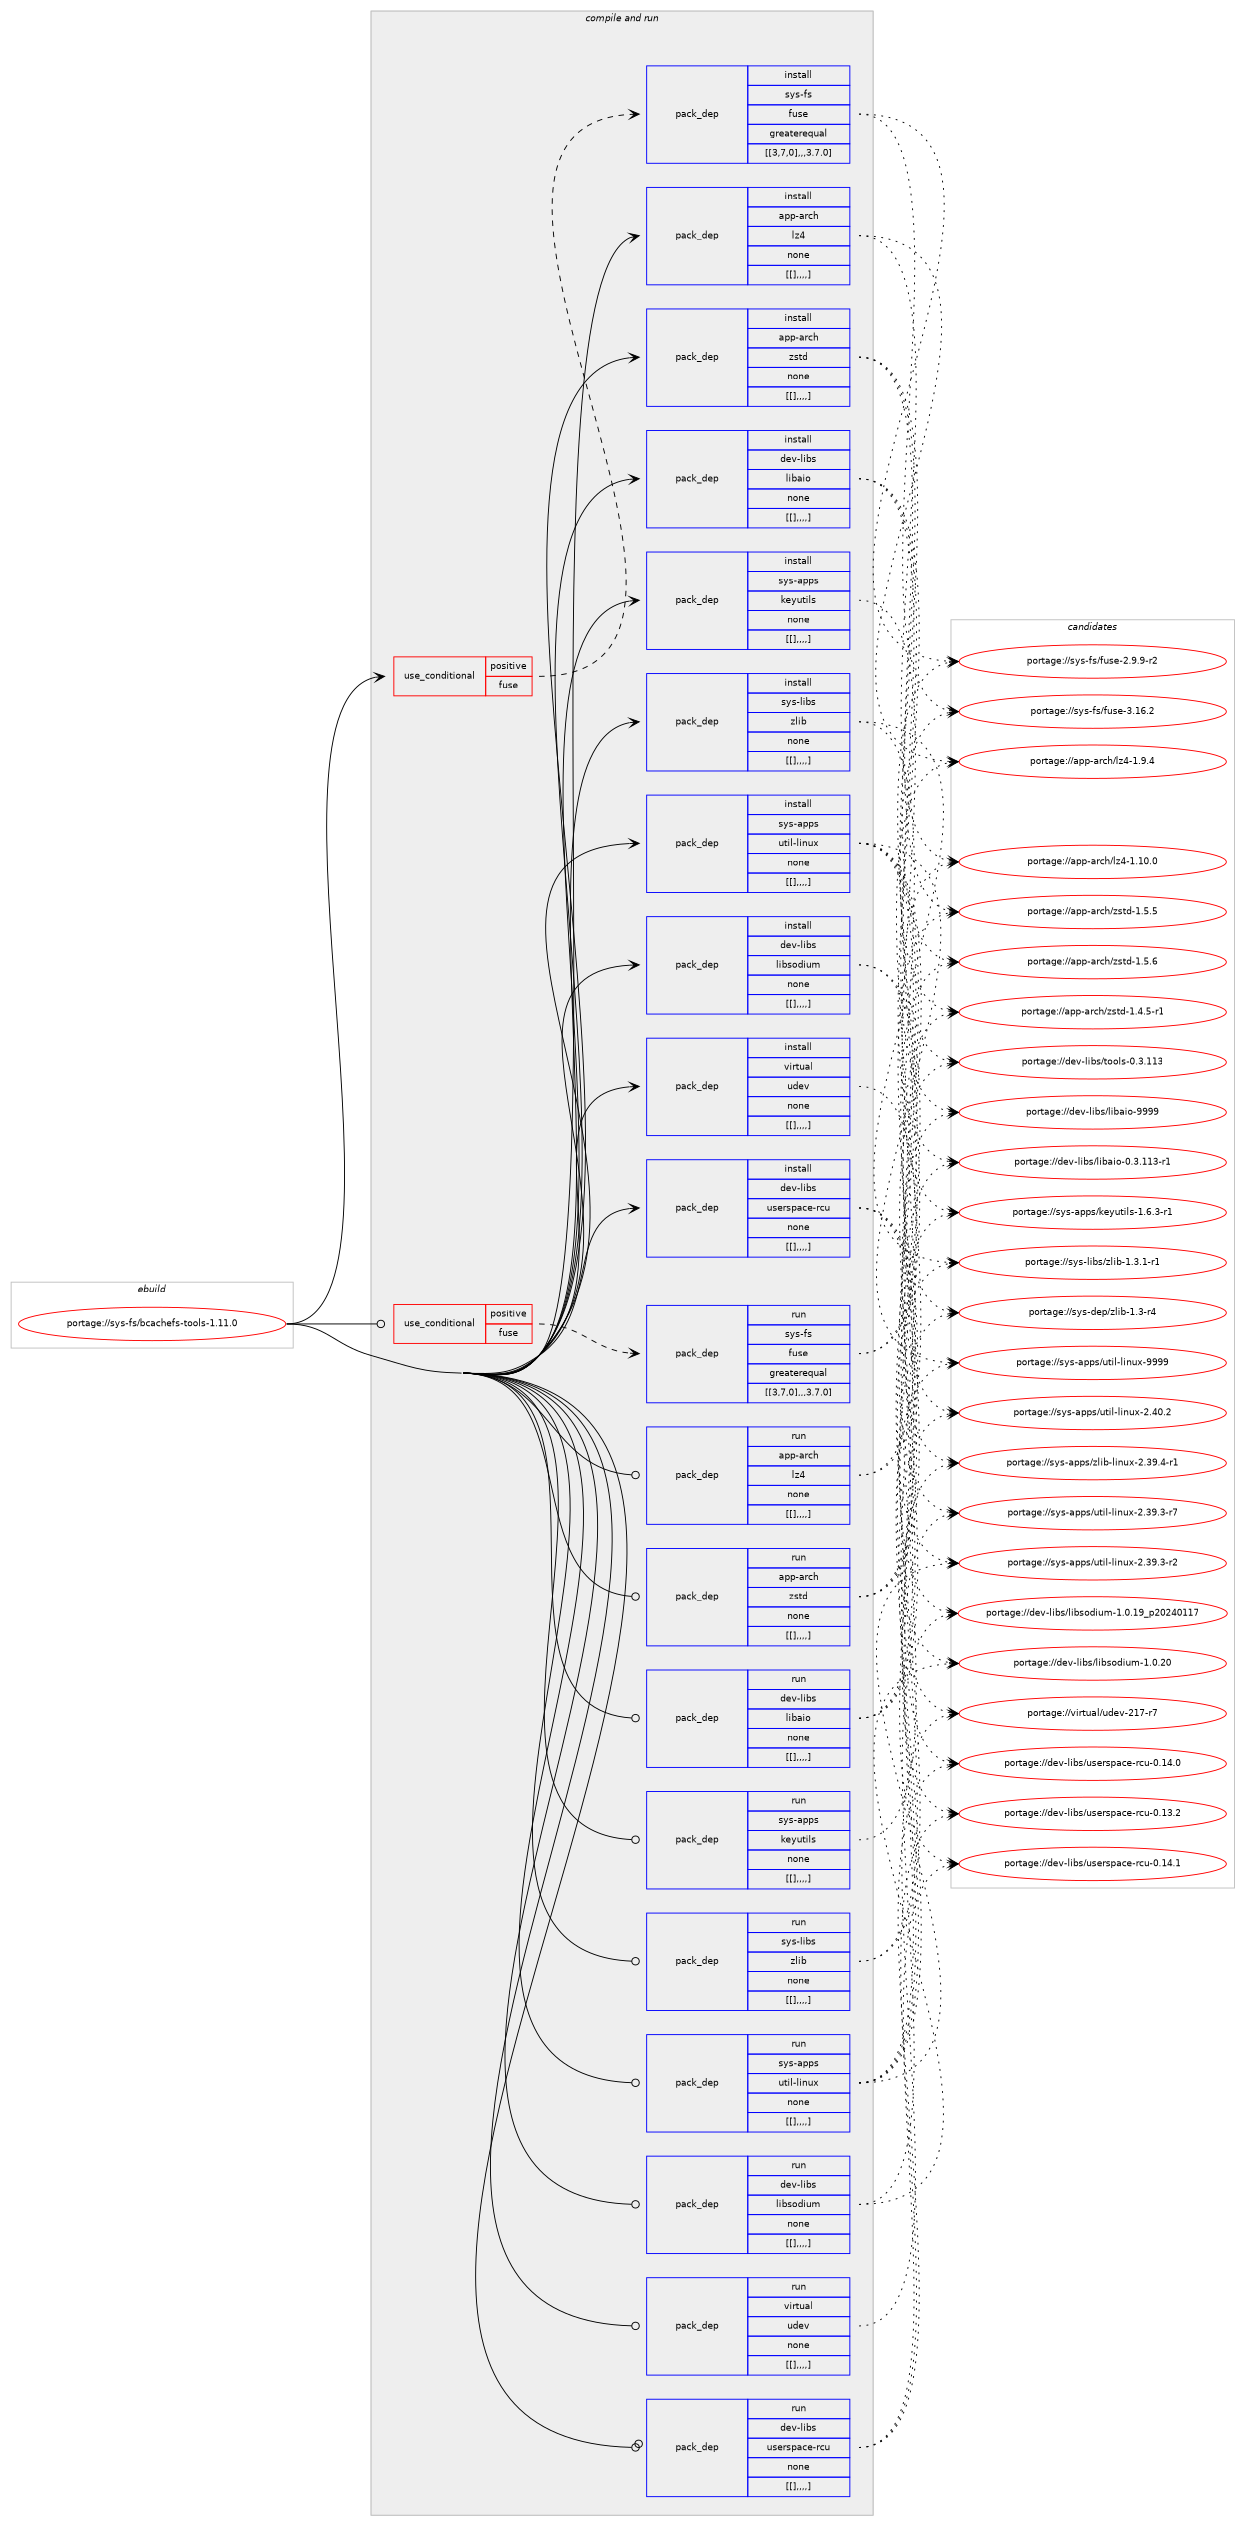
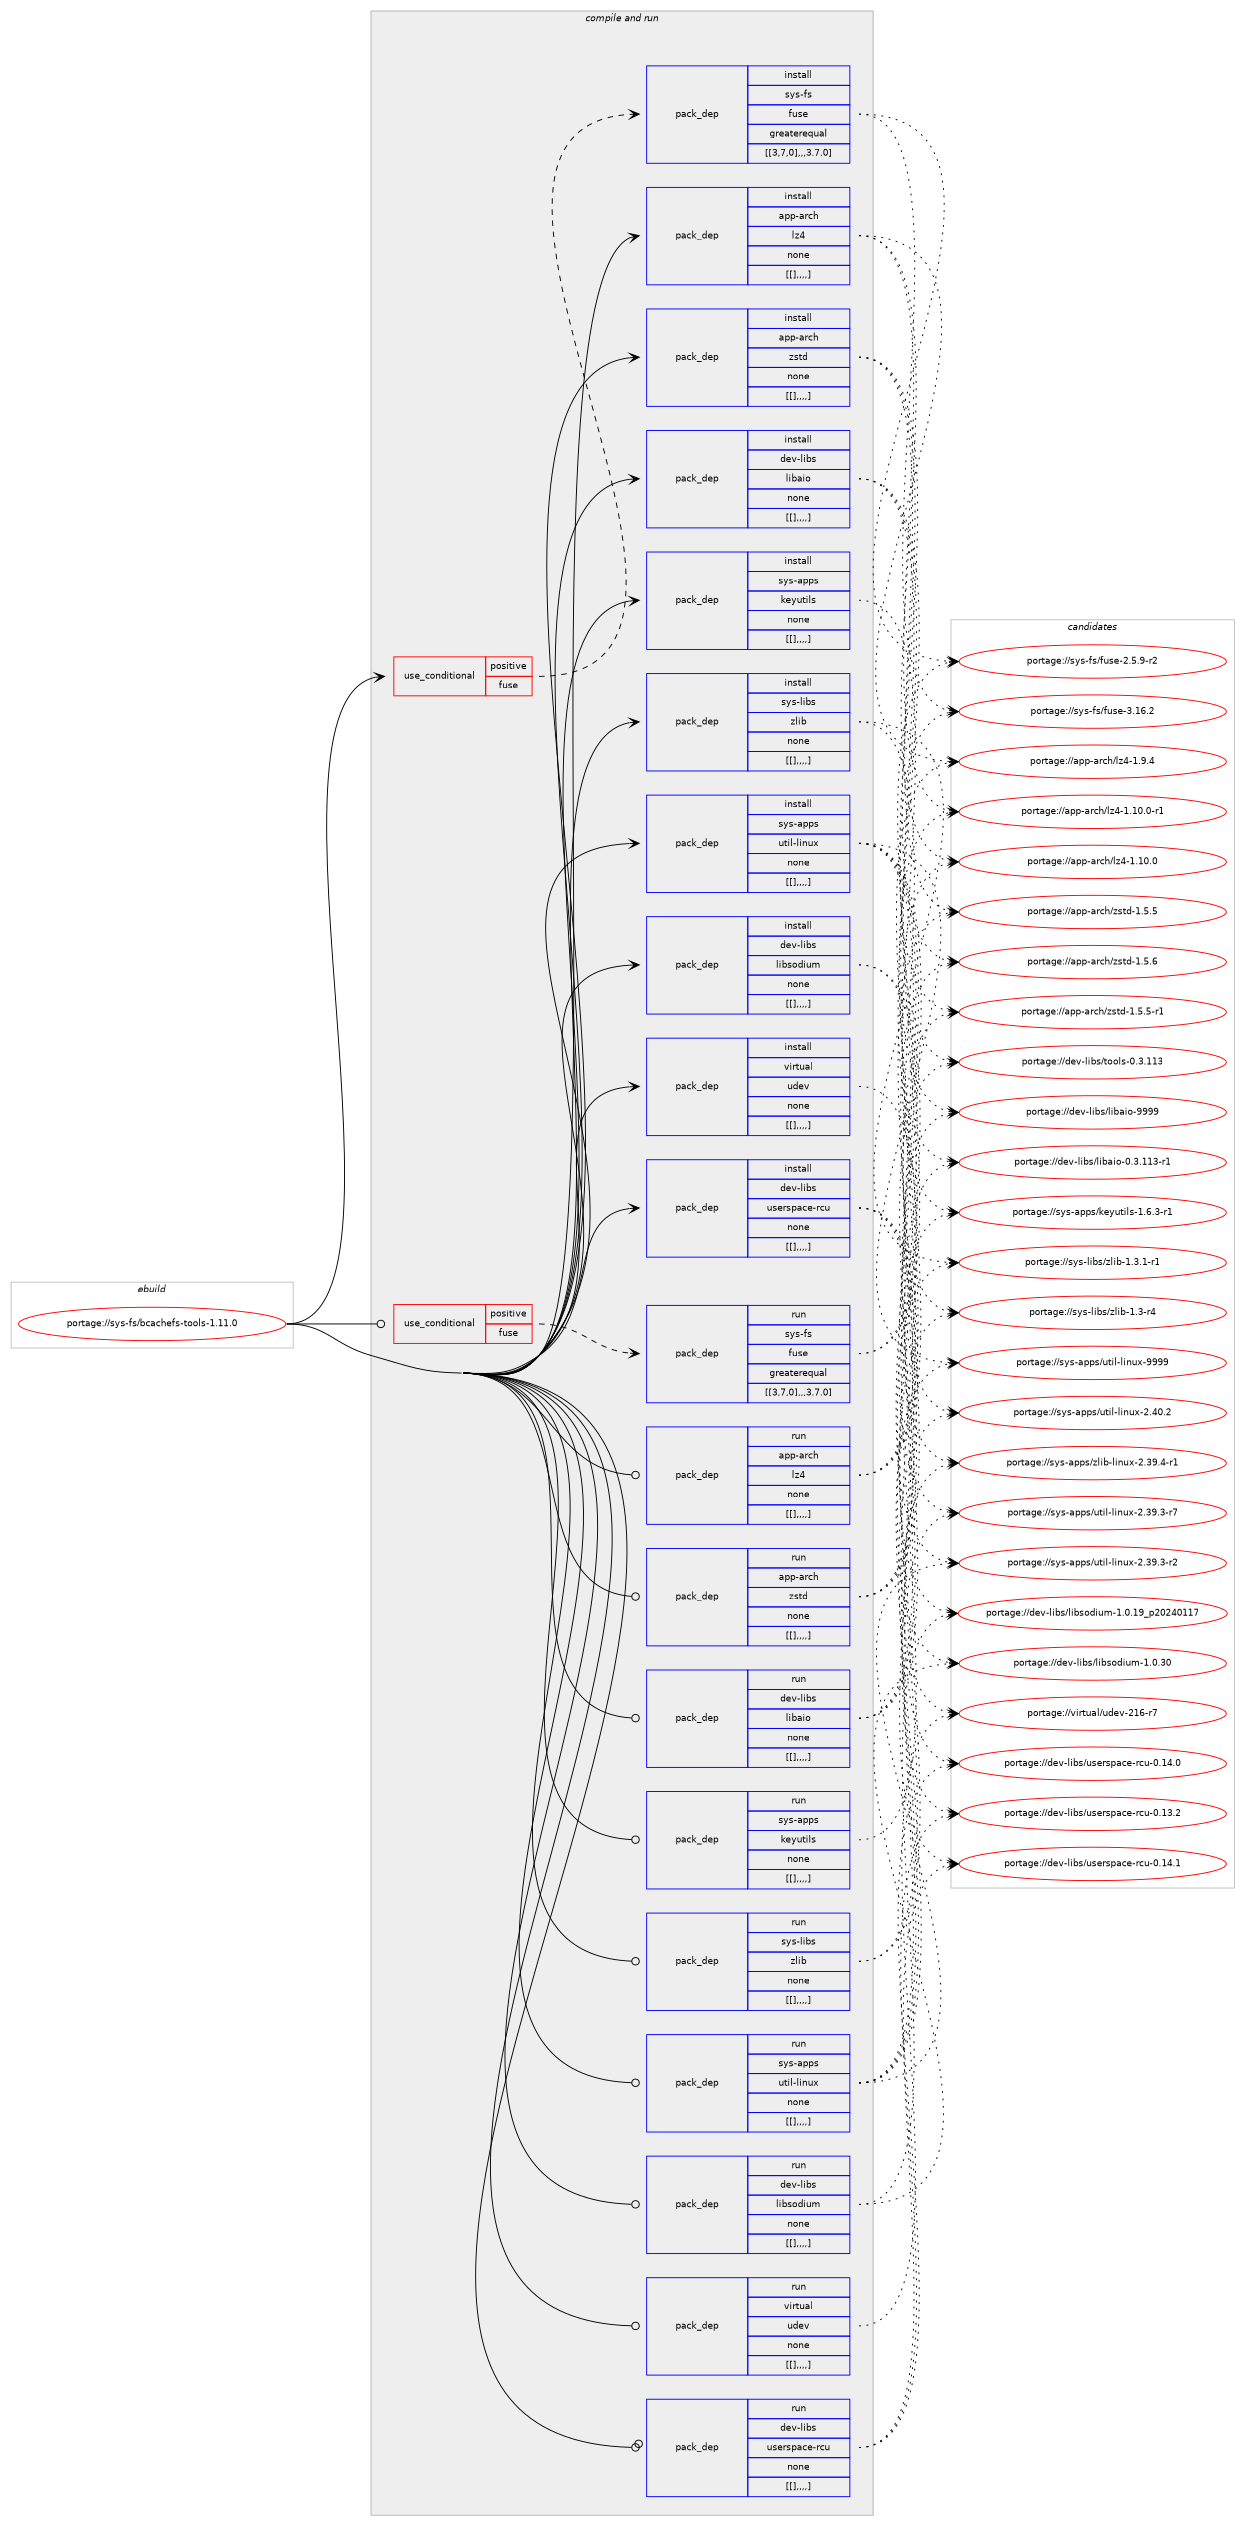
(1093, 662) -> (1093, 662)
none -> (1093, 812)
(1093, 1012) -> (1093, 1012)
(1093, 1313) -> (1093, 1313)
(1093, 1664) -> (1093, 1664)
(1093, 1714) -> (1093, 1714)
